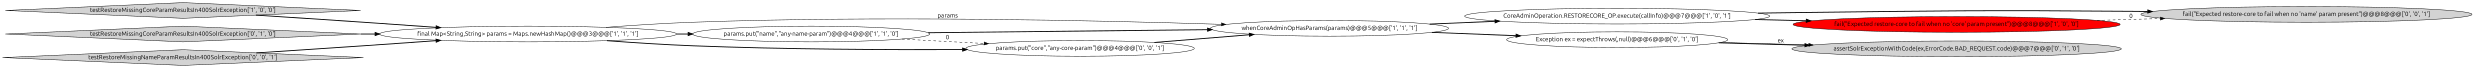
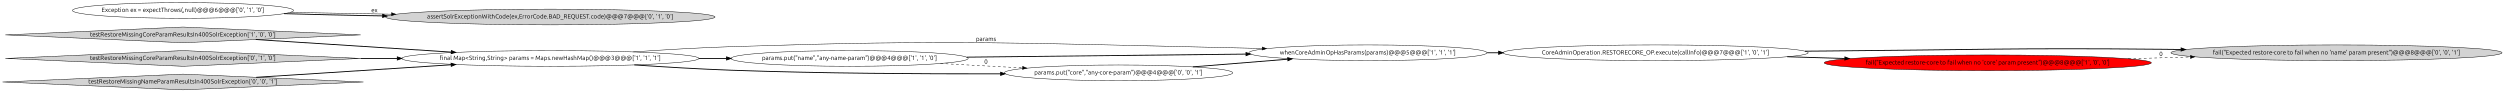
(1474, 34) -> none
